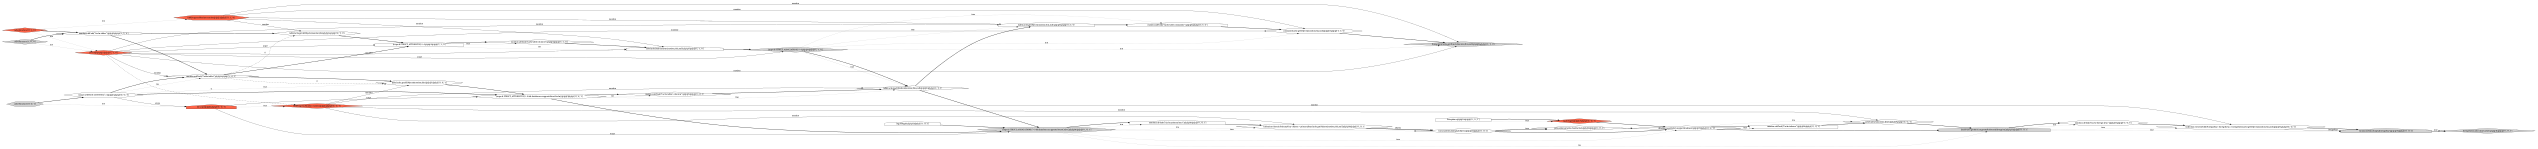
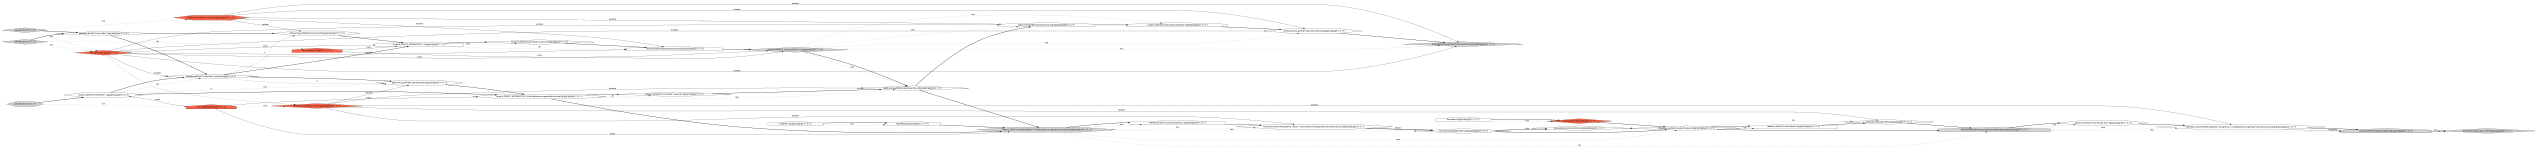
(25, 30) -> (25, 30)
none -> (317, 51)
(149, 104) -> (159, 101)
none -> (796, 124)
